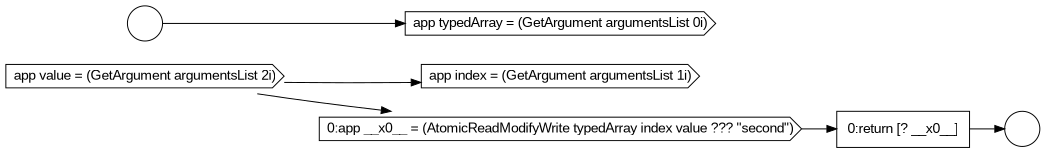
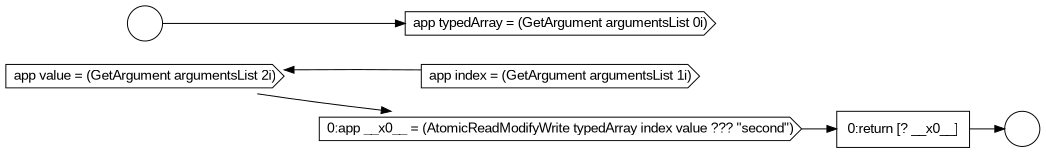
(348, 83) -> (358, 70)
